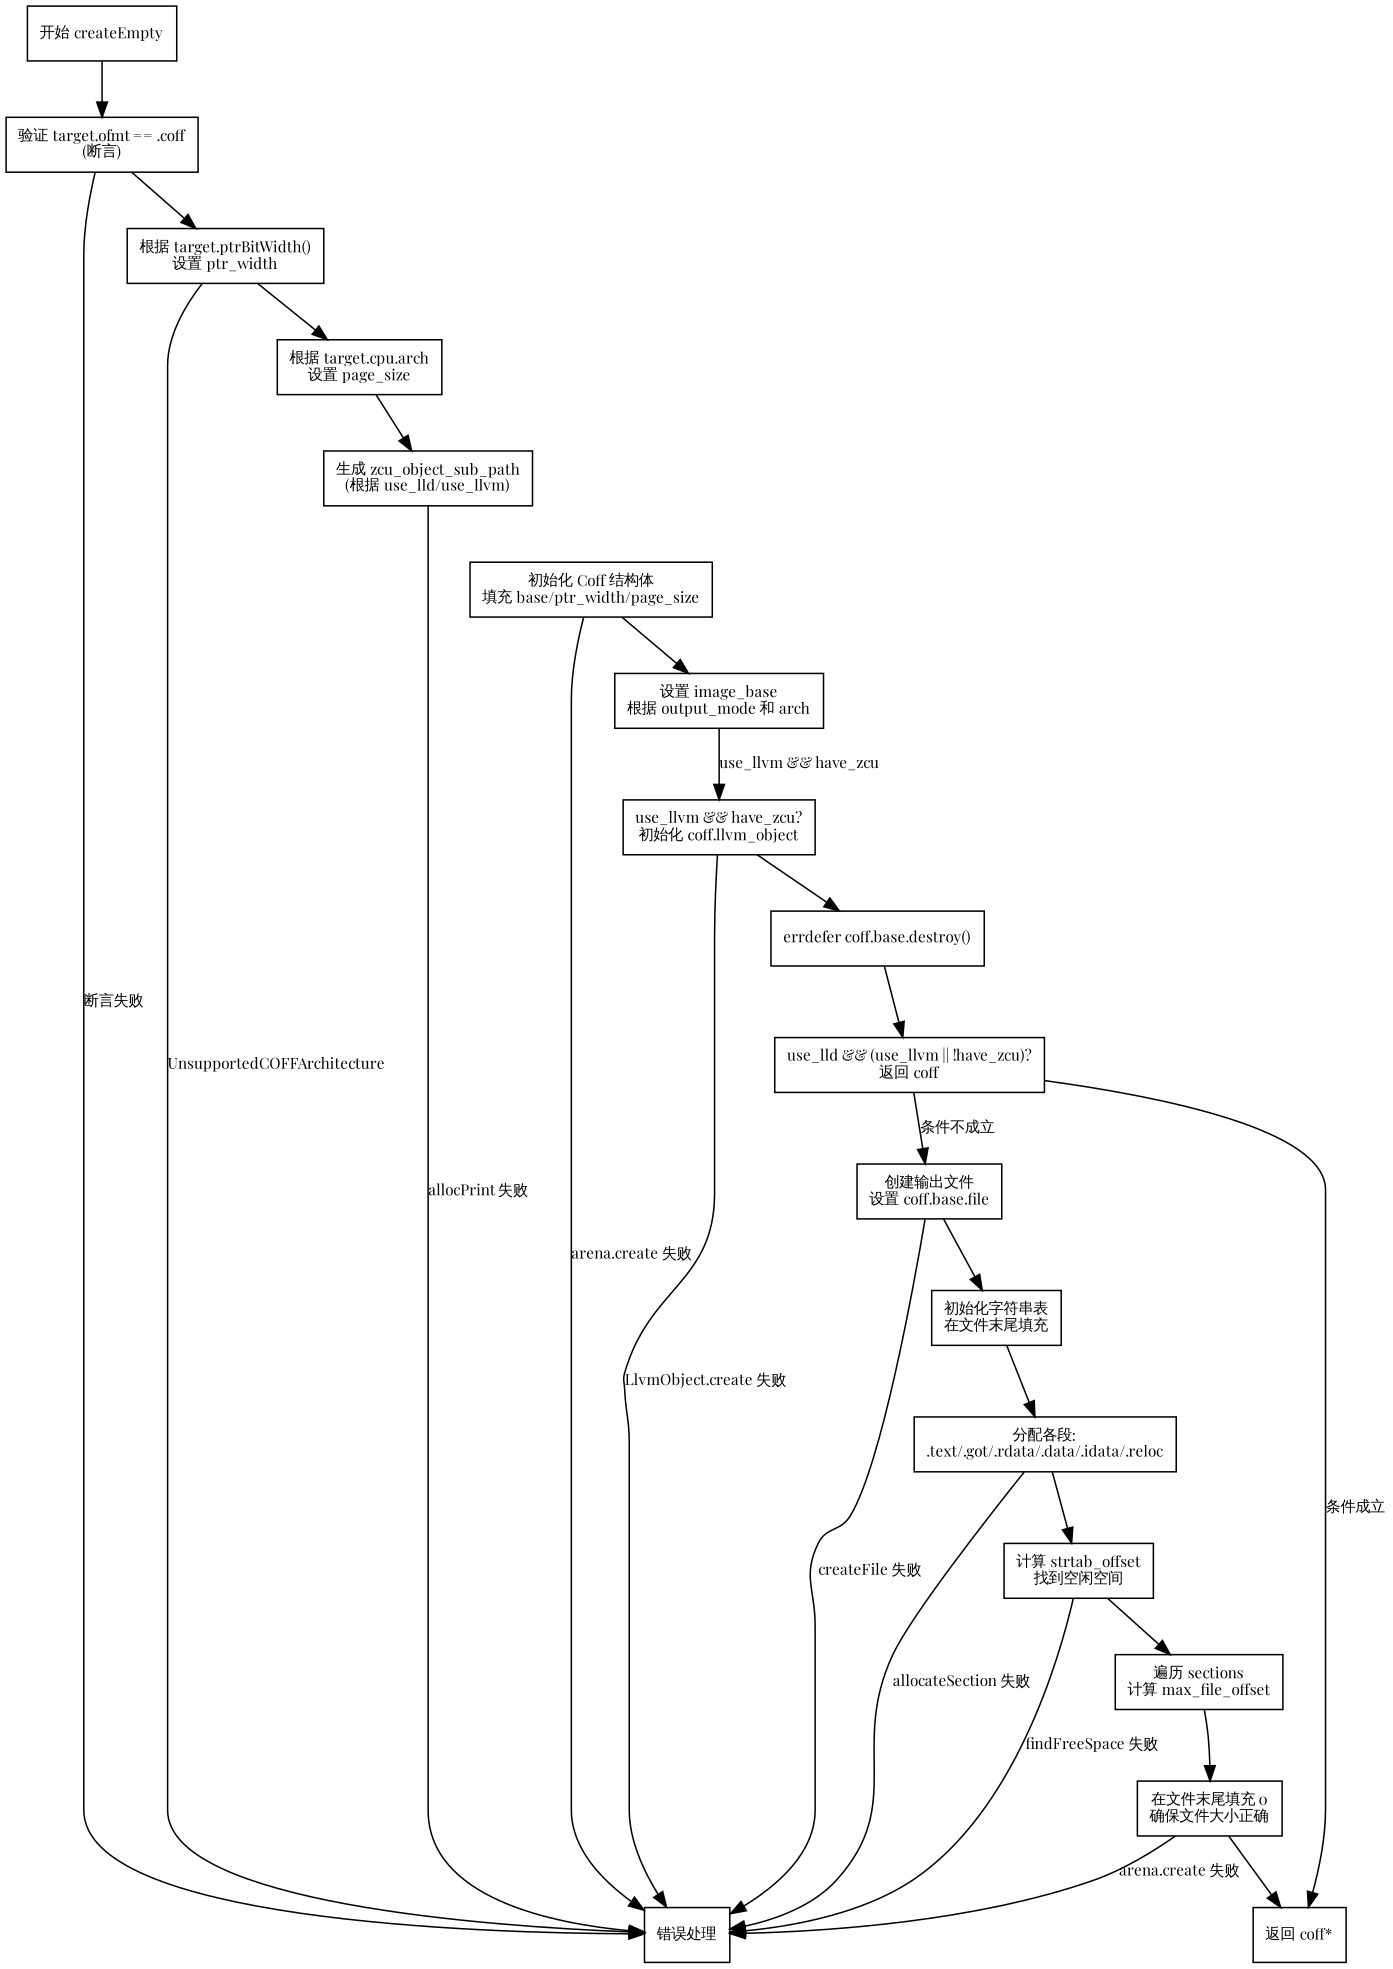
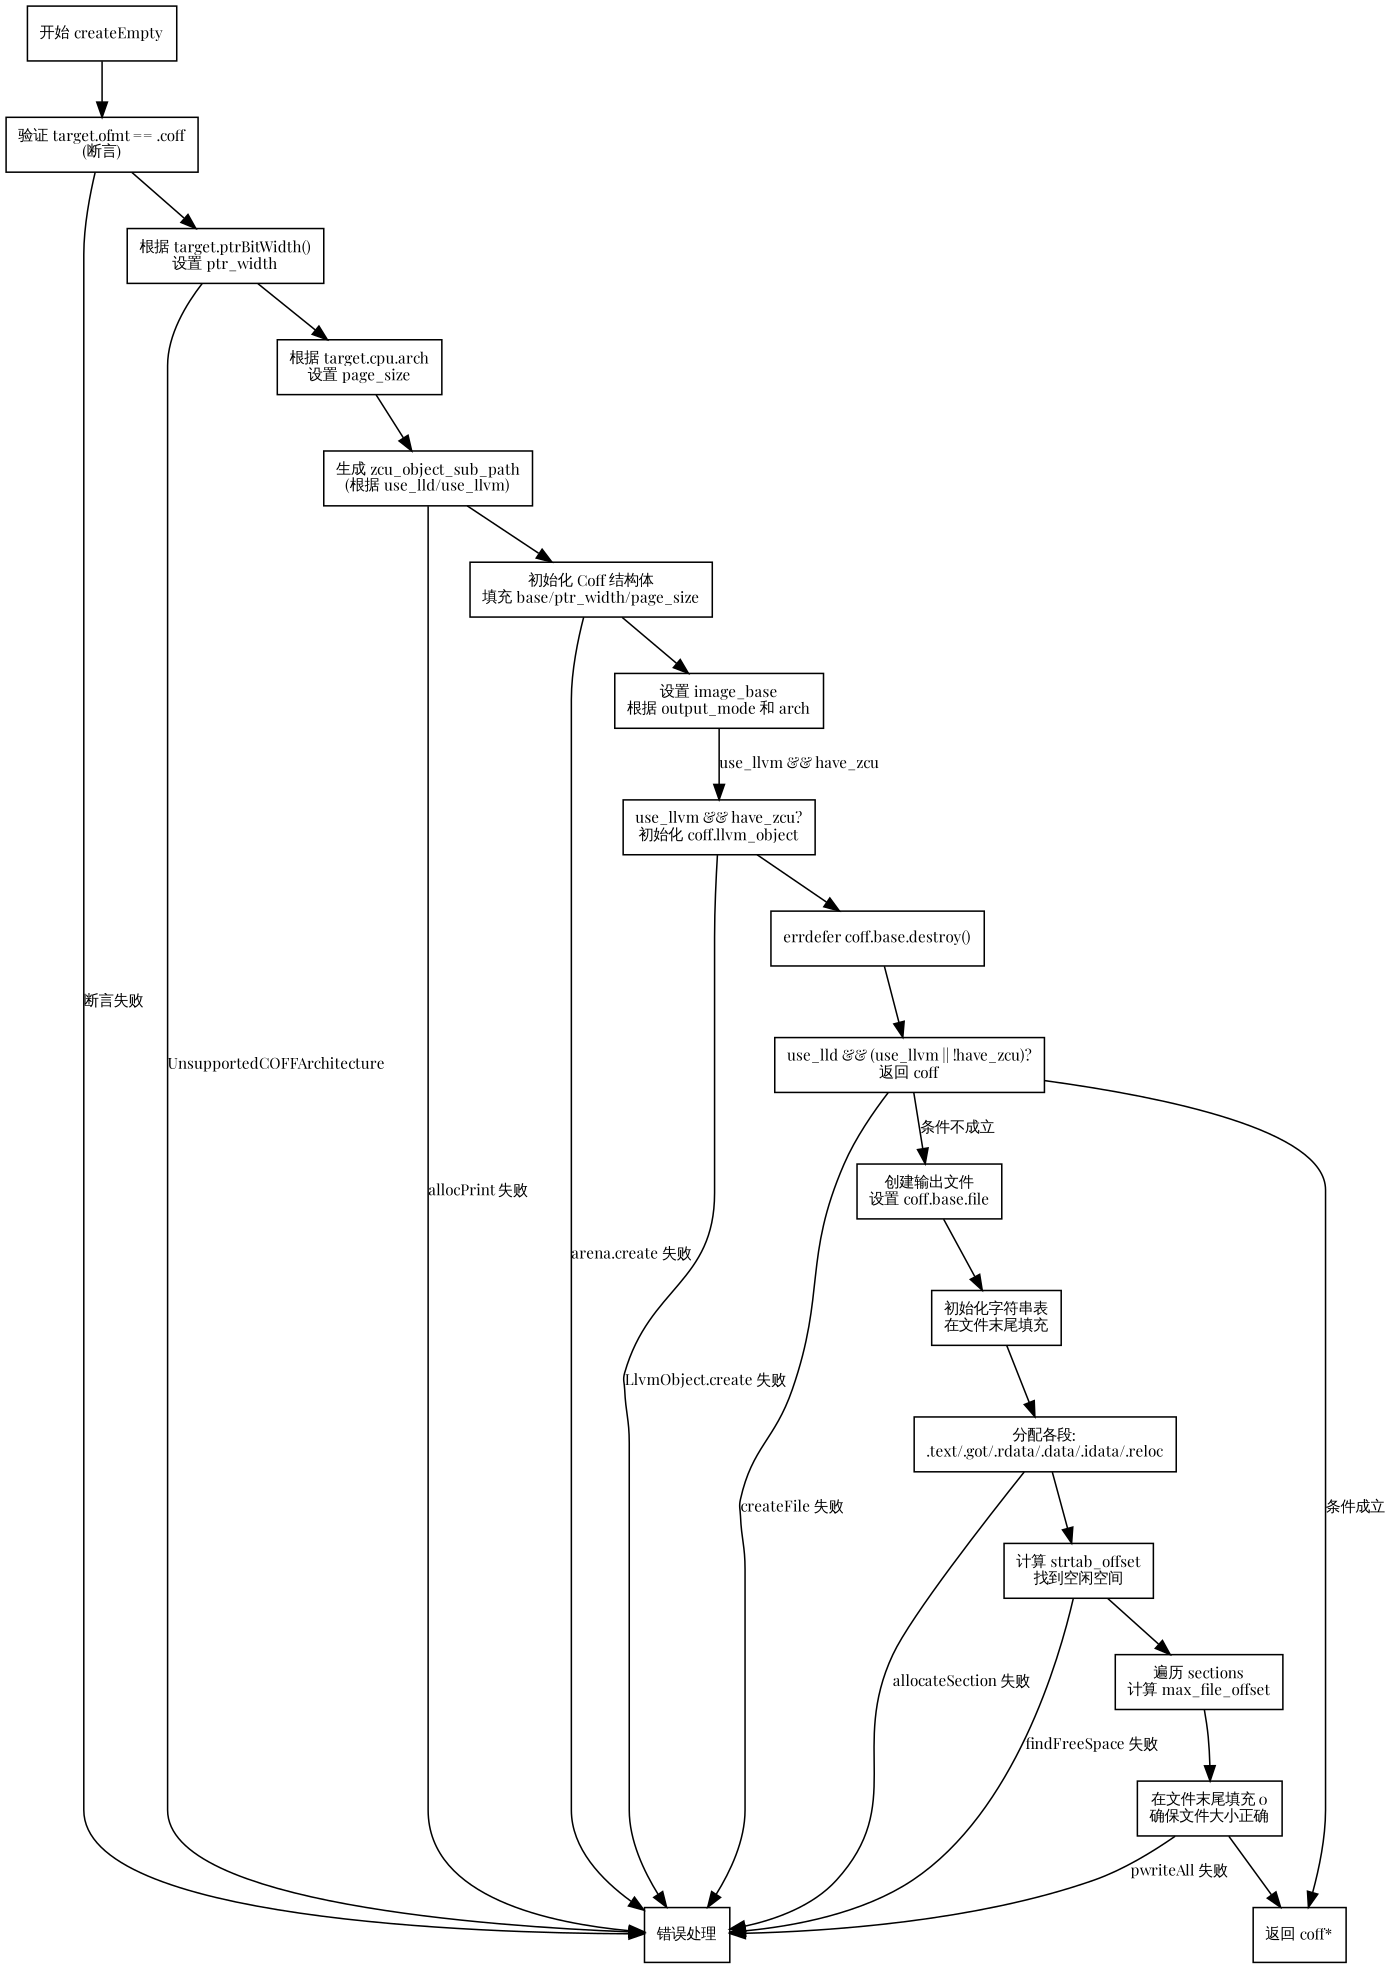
none -> (503, 530)
(811, 1564) -> (745, 1482)
(1179, 1872) -> (1179, 1872)
